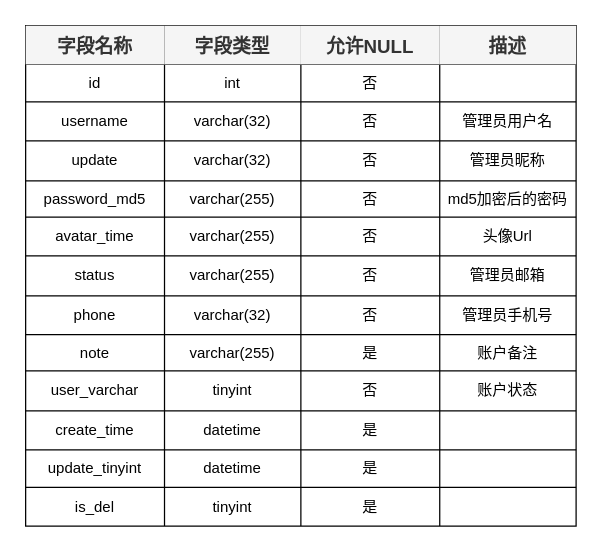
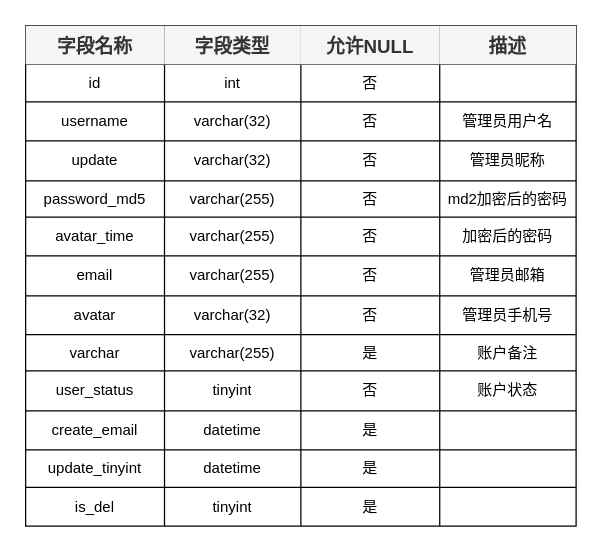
(508, 199) -> (508, 199)
(508, 237) -> (508, 237)
(95, 276) -> (95, 276)
(95, 316) -> (95, 316)
(95, 353) -> (95, 353)
(95, 391) -> (95, 391)
(95, 431) -> (95, 431)
